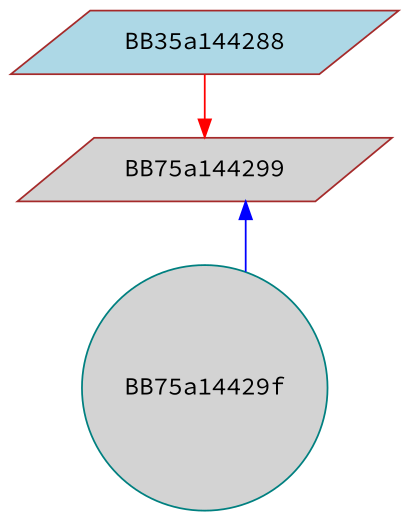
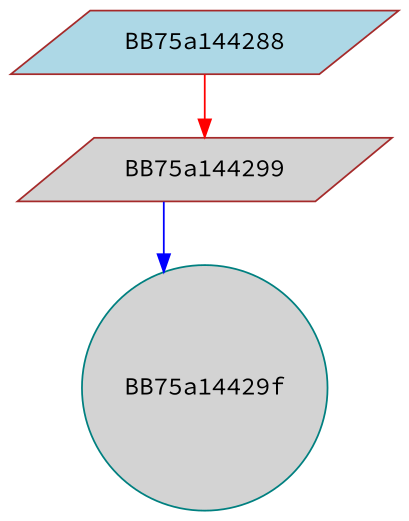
(205, 42) -> (205, 42)
(246, 245) -> (164, 228)
